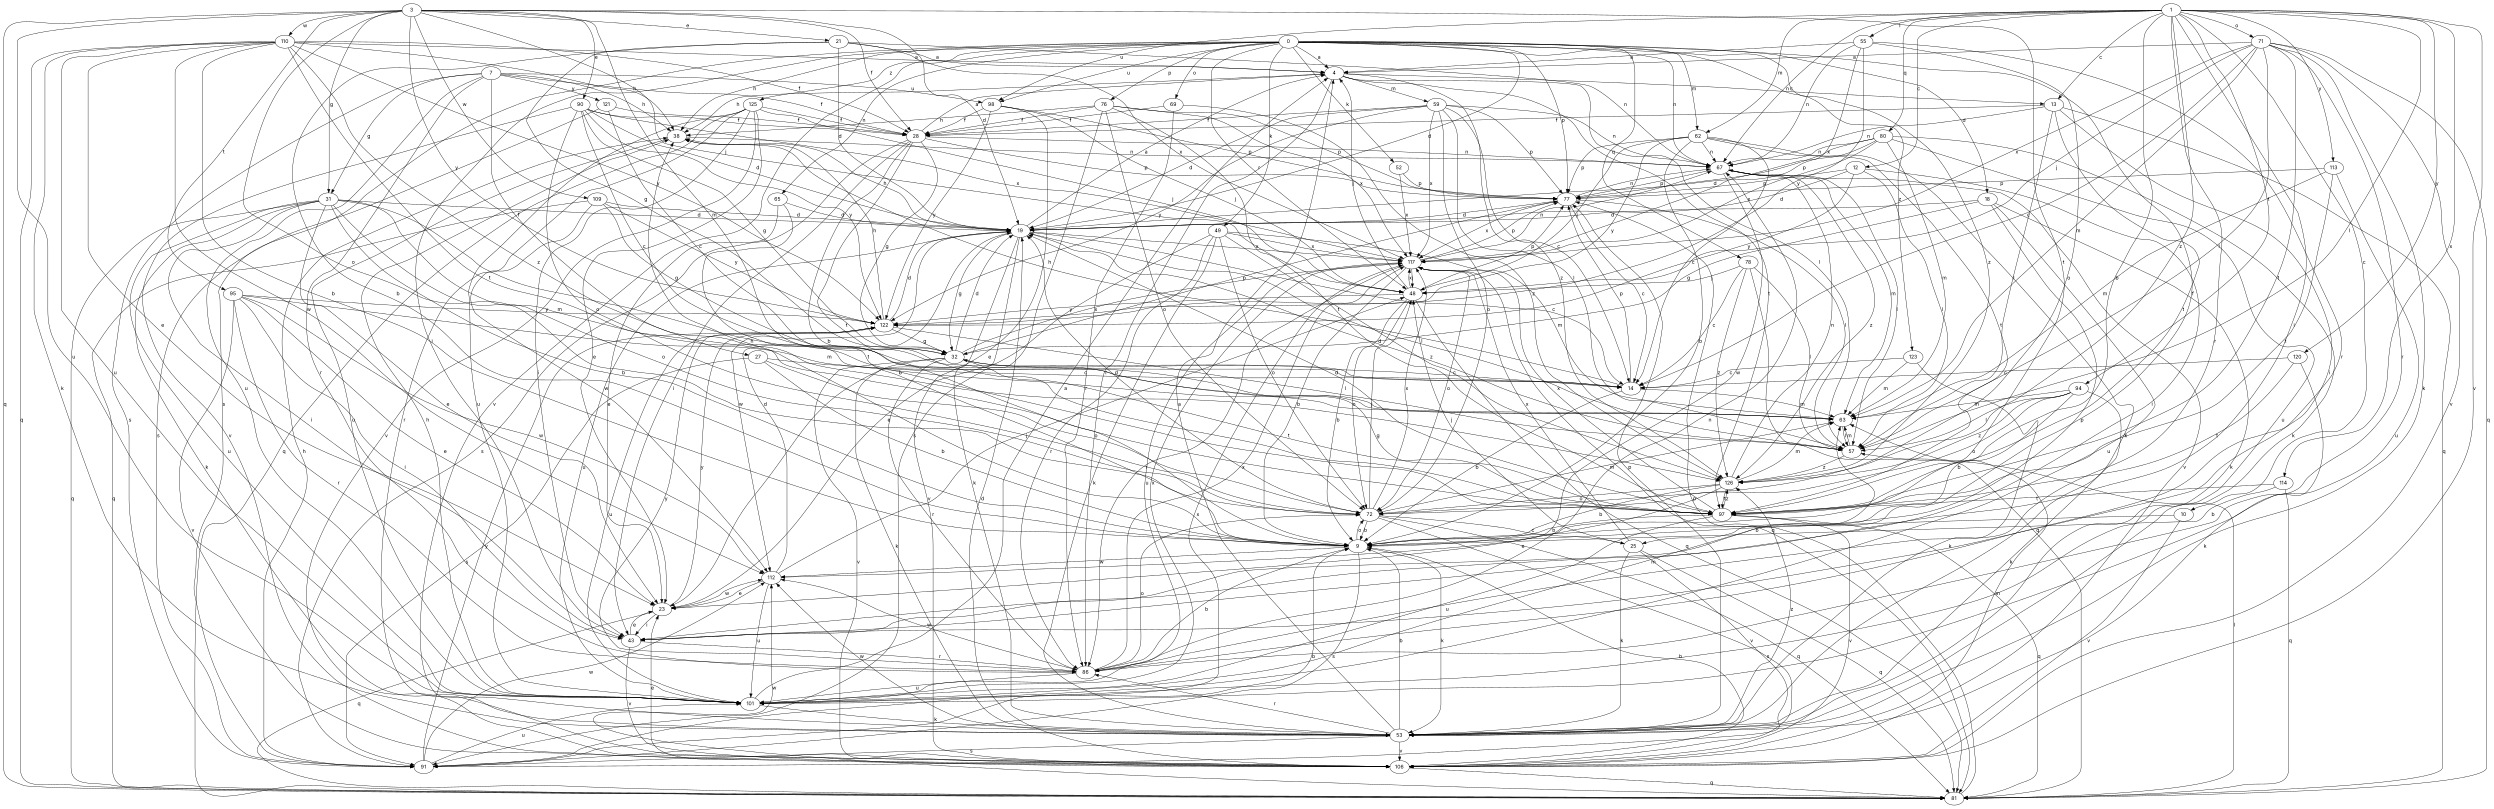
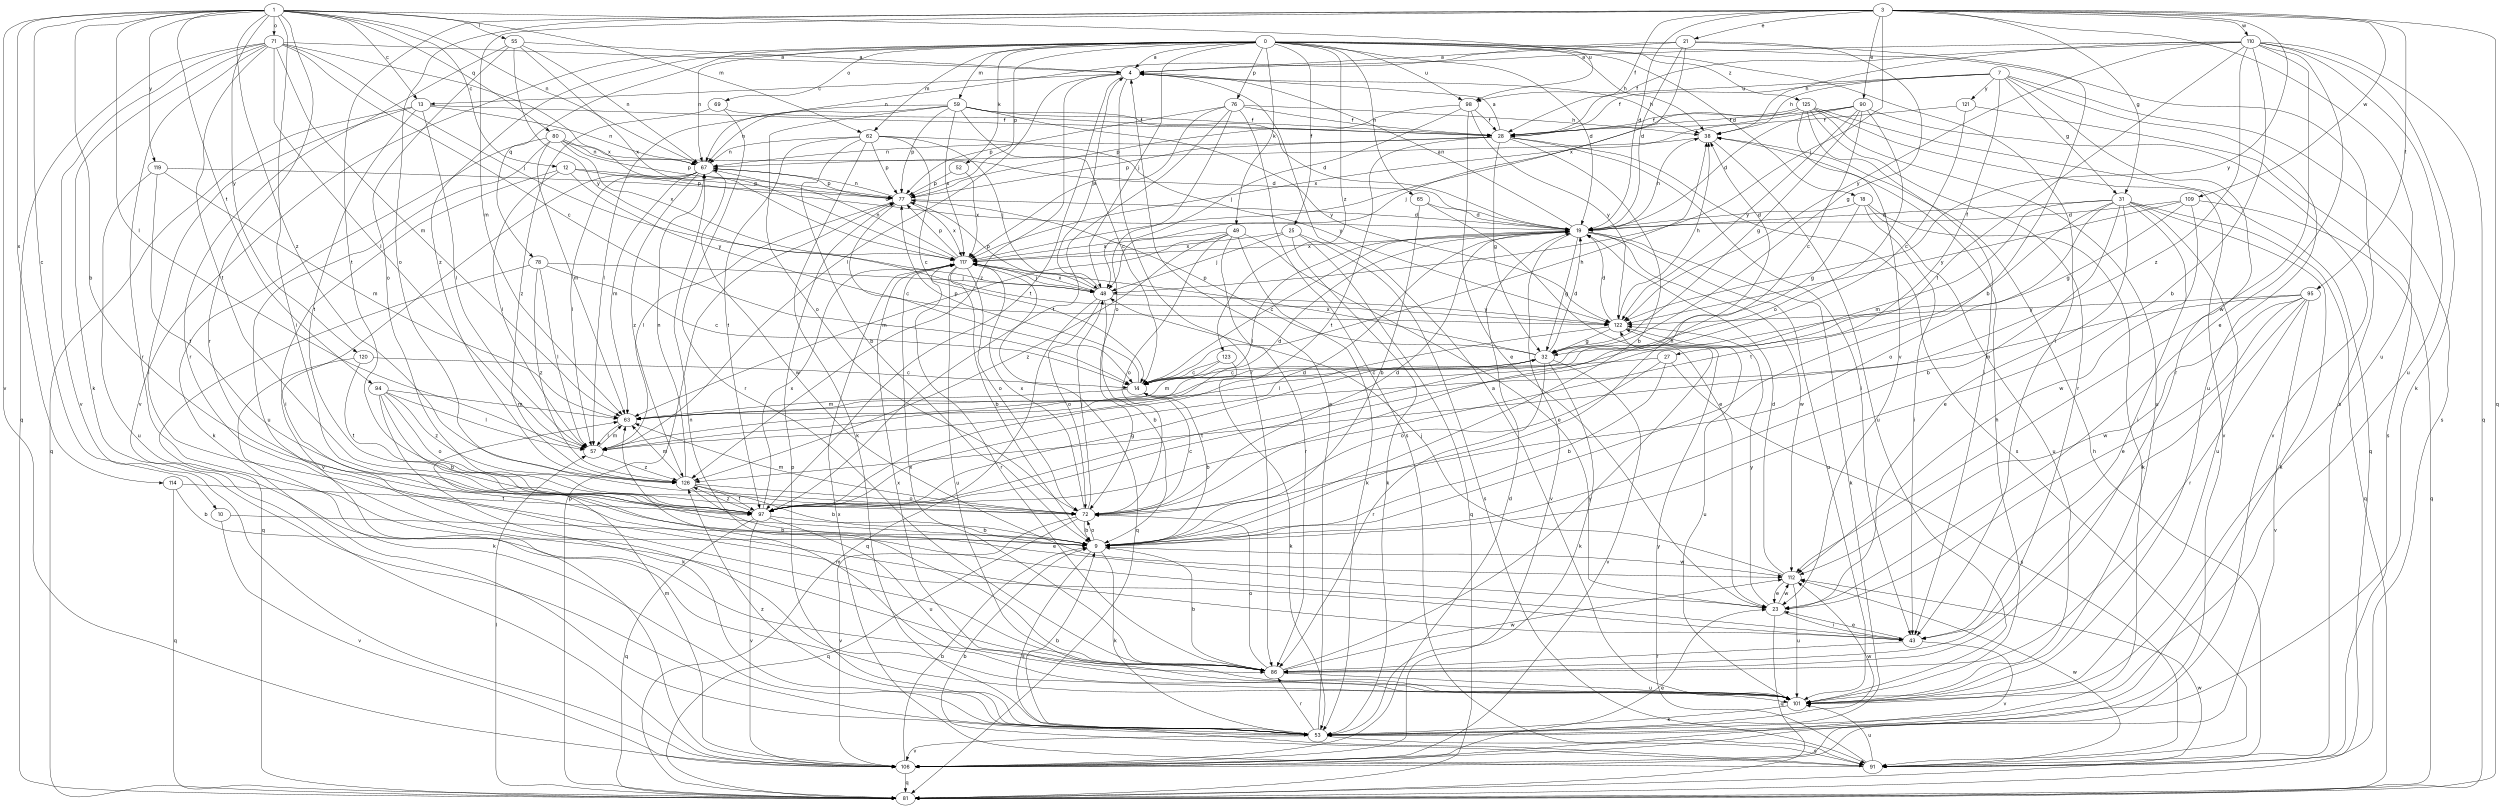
(1384, 88) -> (1098, 44)
(1259, 168) -> (1139, 168)
(2334, 168) -> (158, 168)
(595, 357) -> (1900, 357)
(2082, 420) -> (1914, 420)
(1500, 527) -> (1183, 474)
(515, 700) -> (1999, 602)
